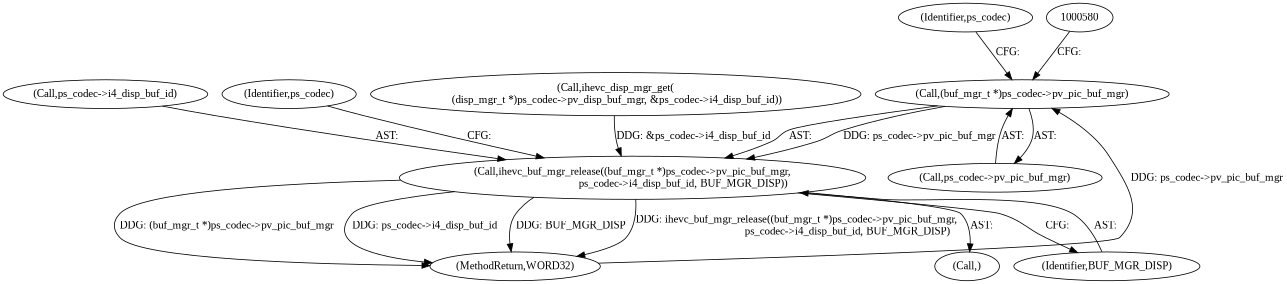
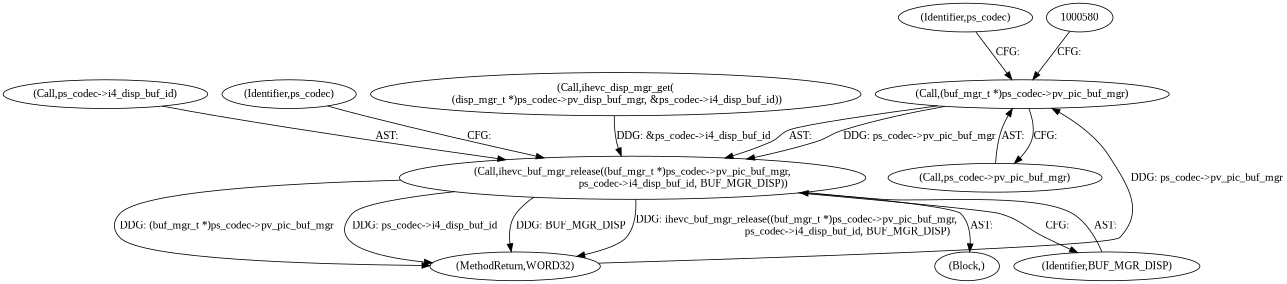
(1047, 136) -> (1047, 136)
(967, 266) -> (967, 266)
